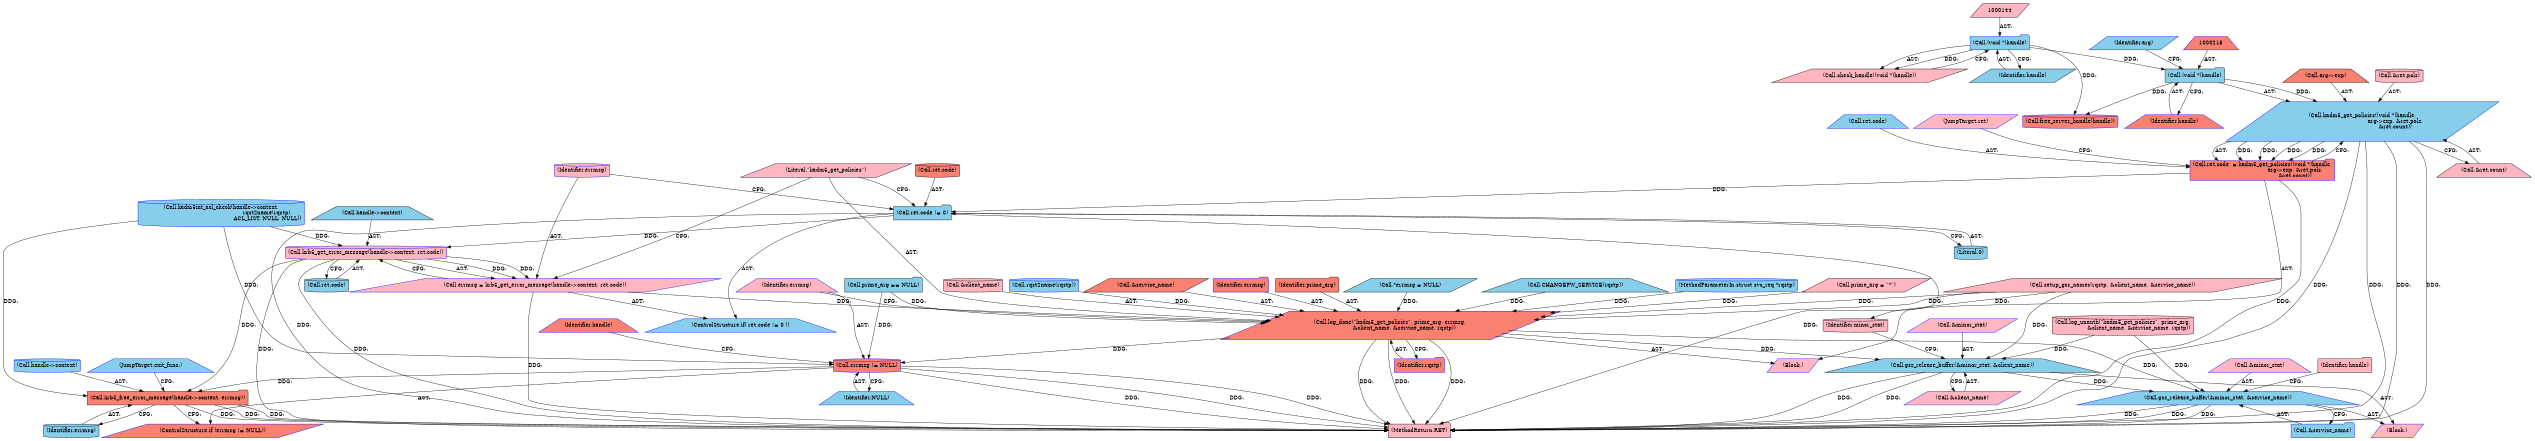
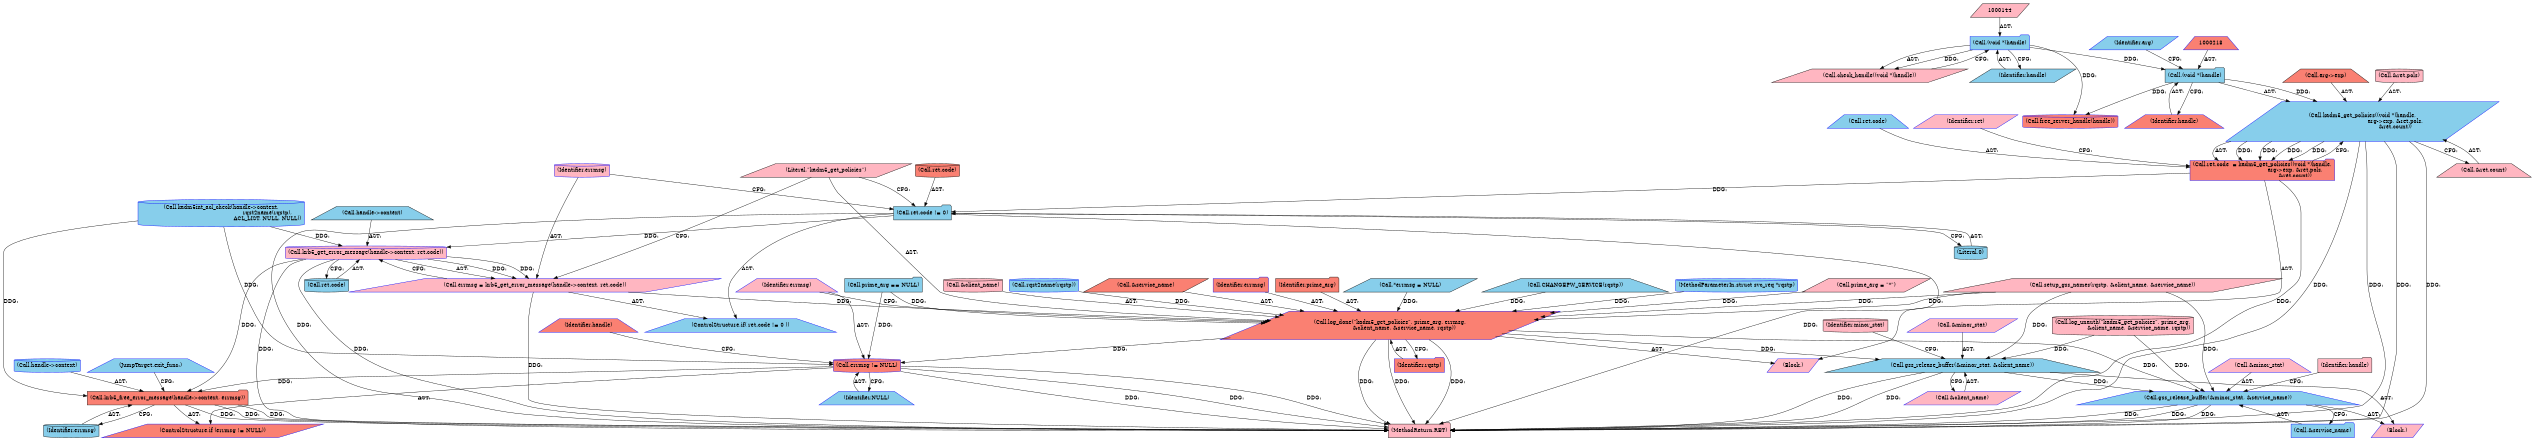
(1966, 122) -> (1966, 122)
(1964, 302) -> (2205, 331)
(195, 415) -> (195, 415)
